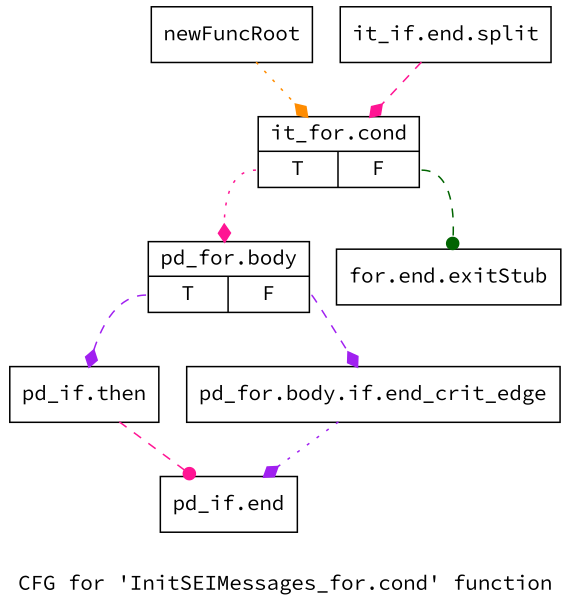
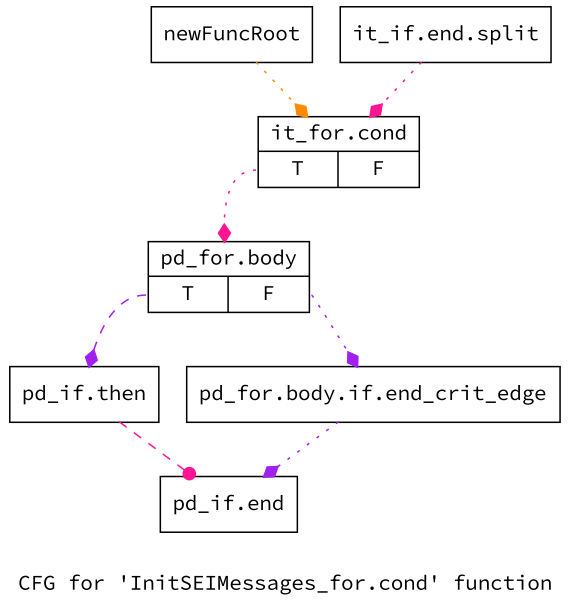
(402, 83) -> (402, 83)
(449, 277) -> none
(330, 323) -> (330, 323)
